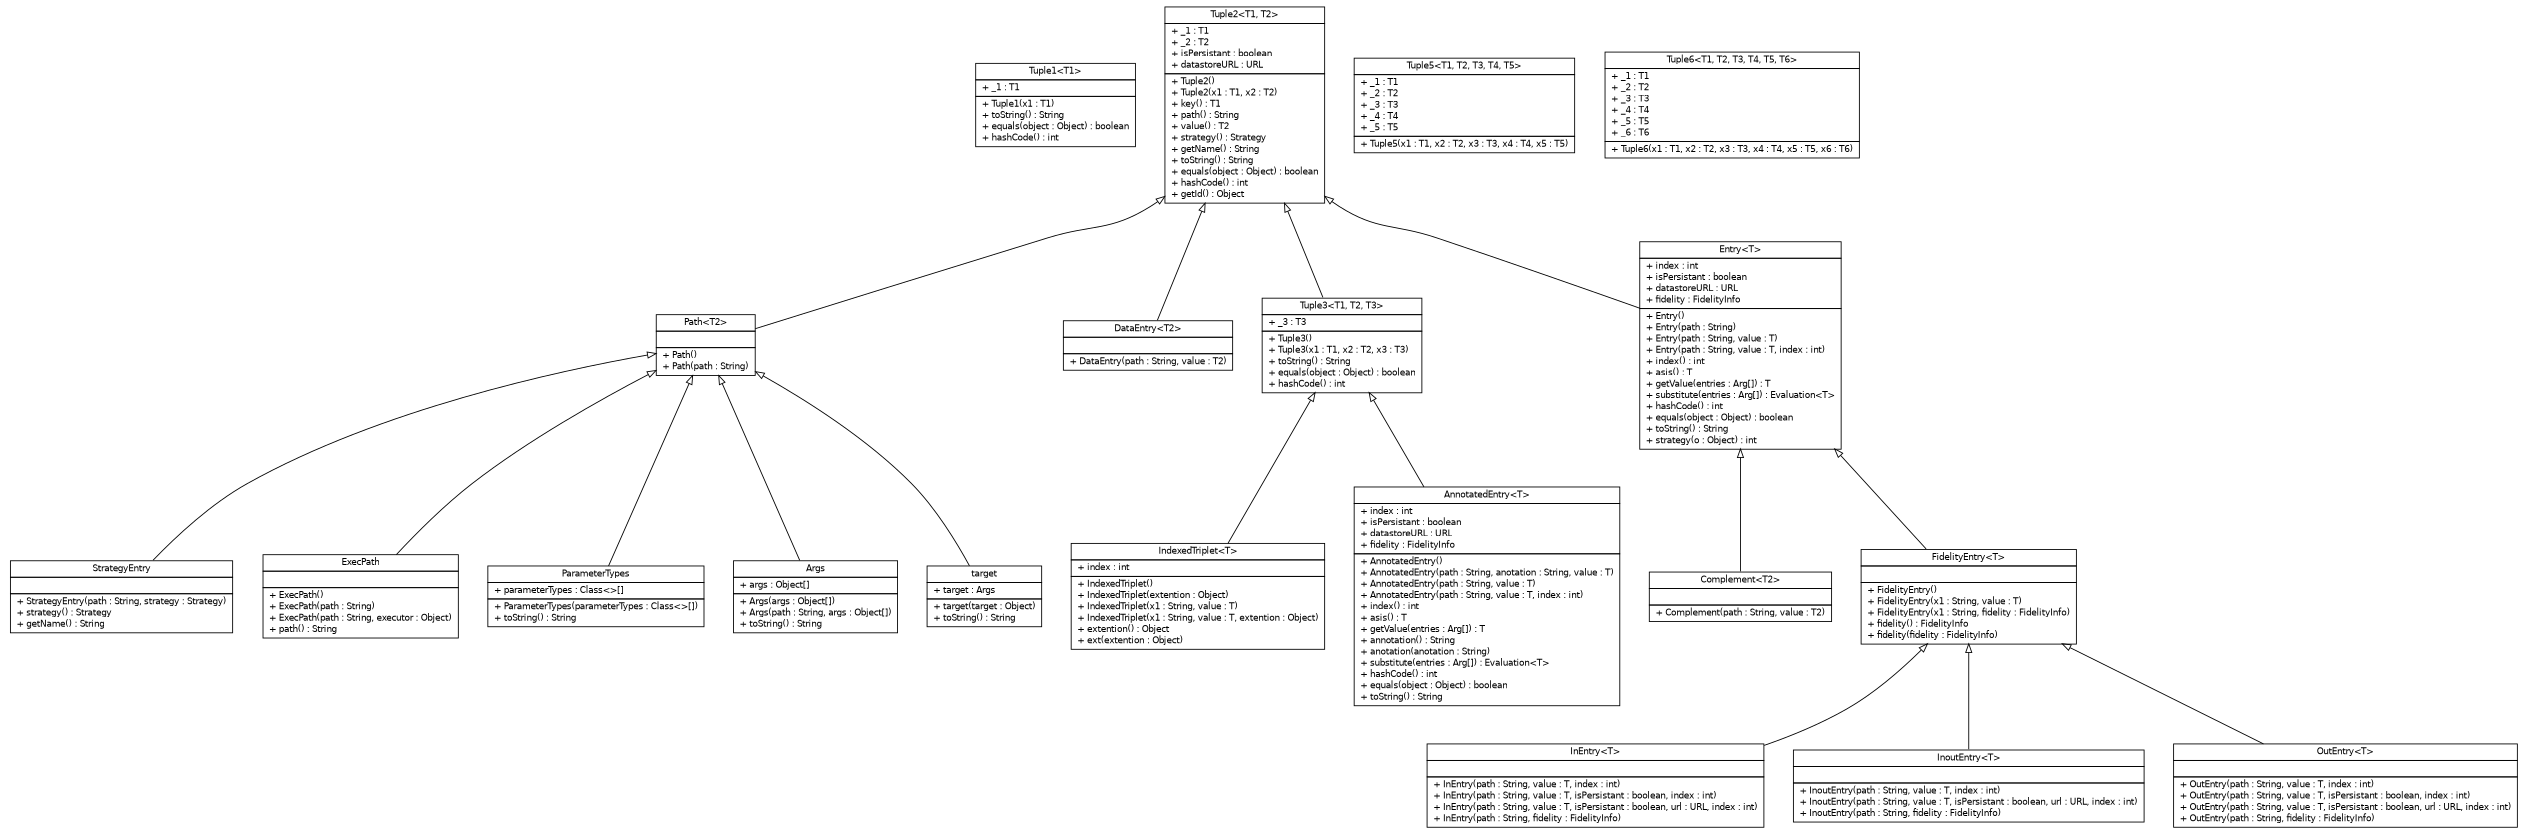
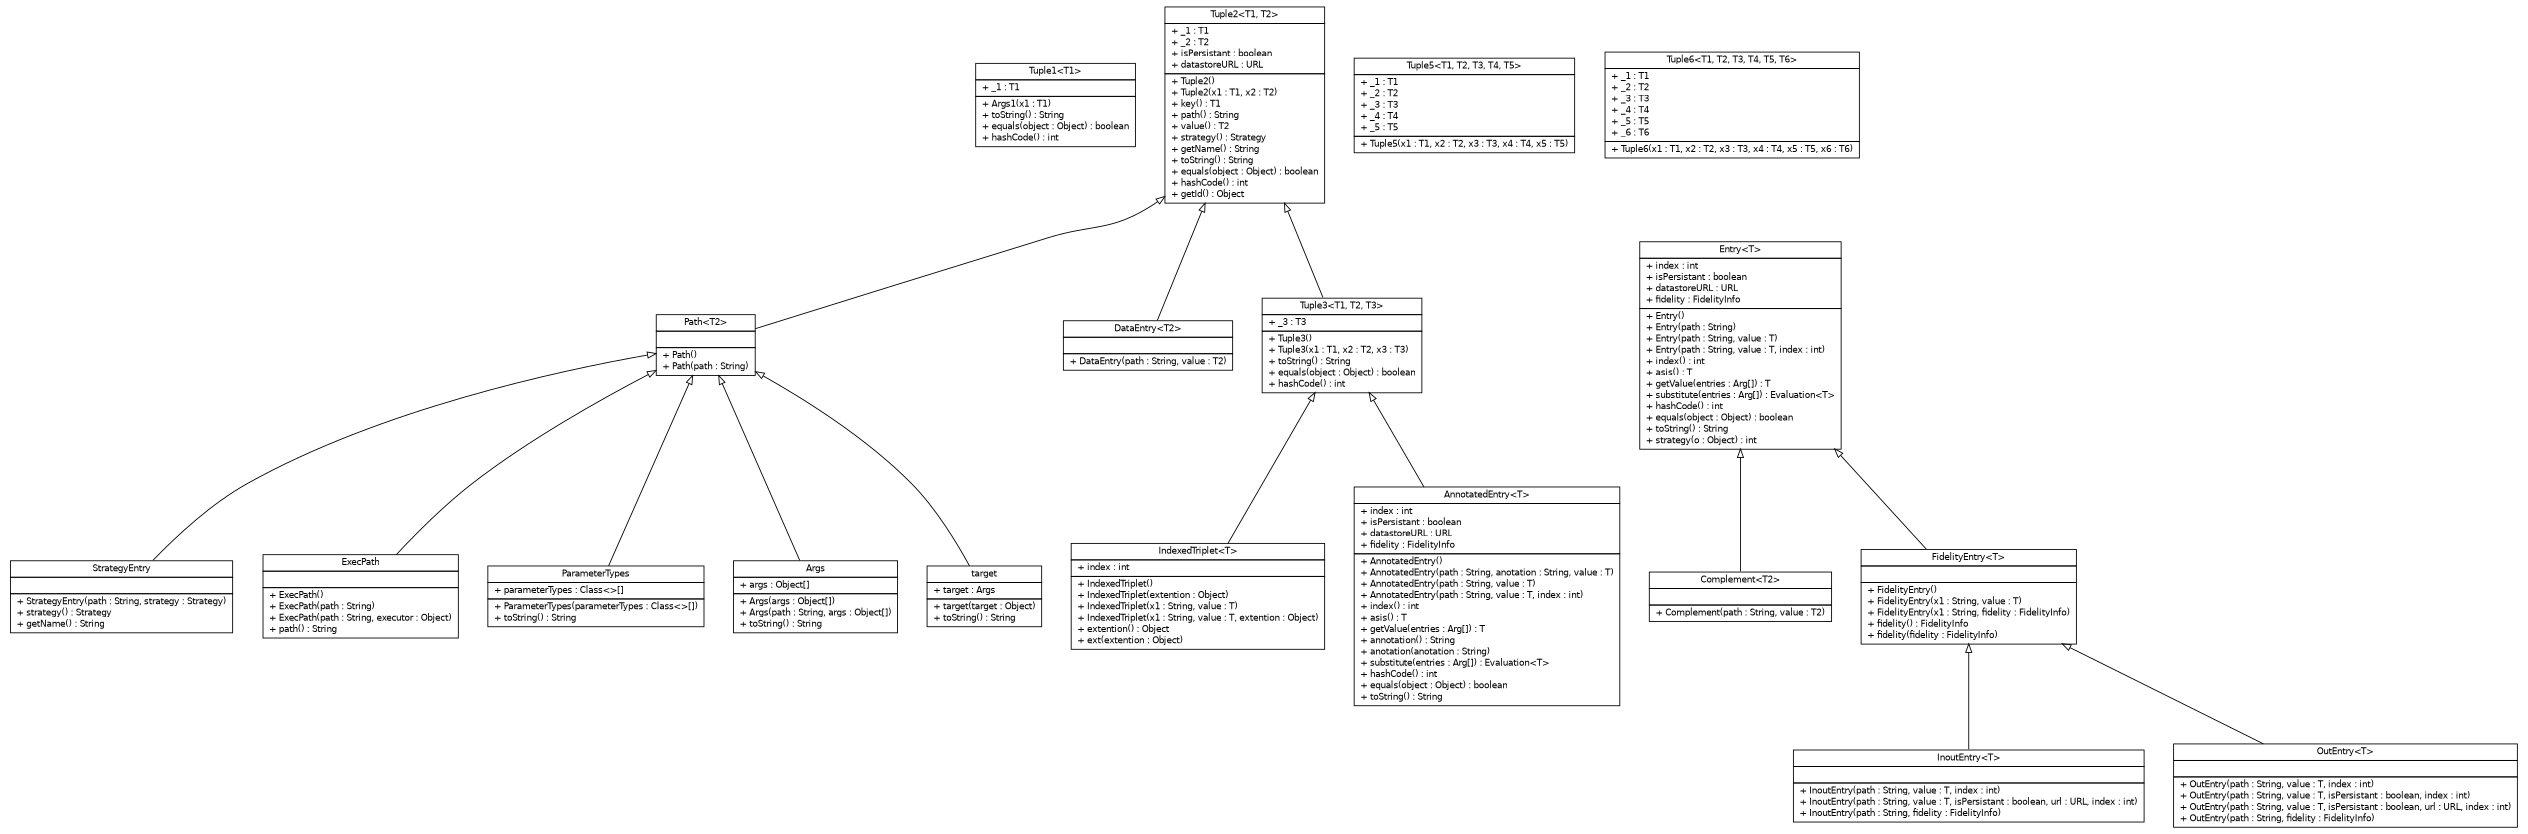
(1018, 104) -> (1016, 104)
(1485, 254) -> none
(1595, 786) -> none
